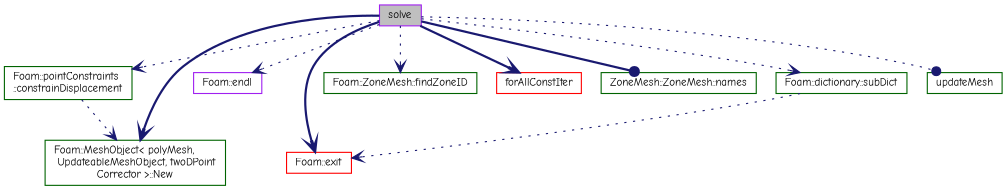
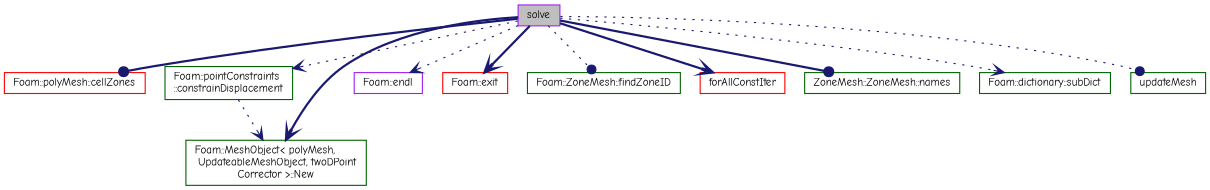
(400, 44) -> (568, 46)
none -> (75, 83)
(582, 129) -> none
